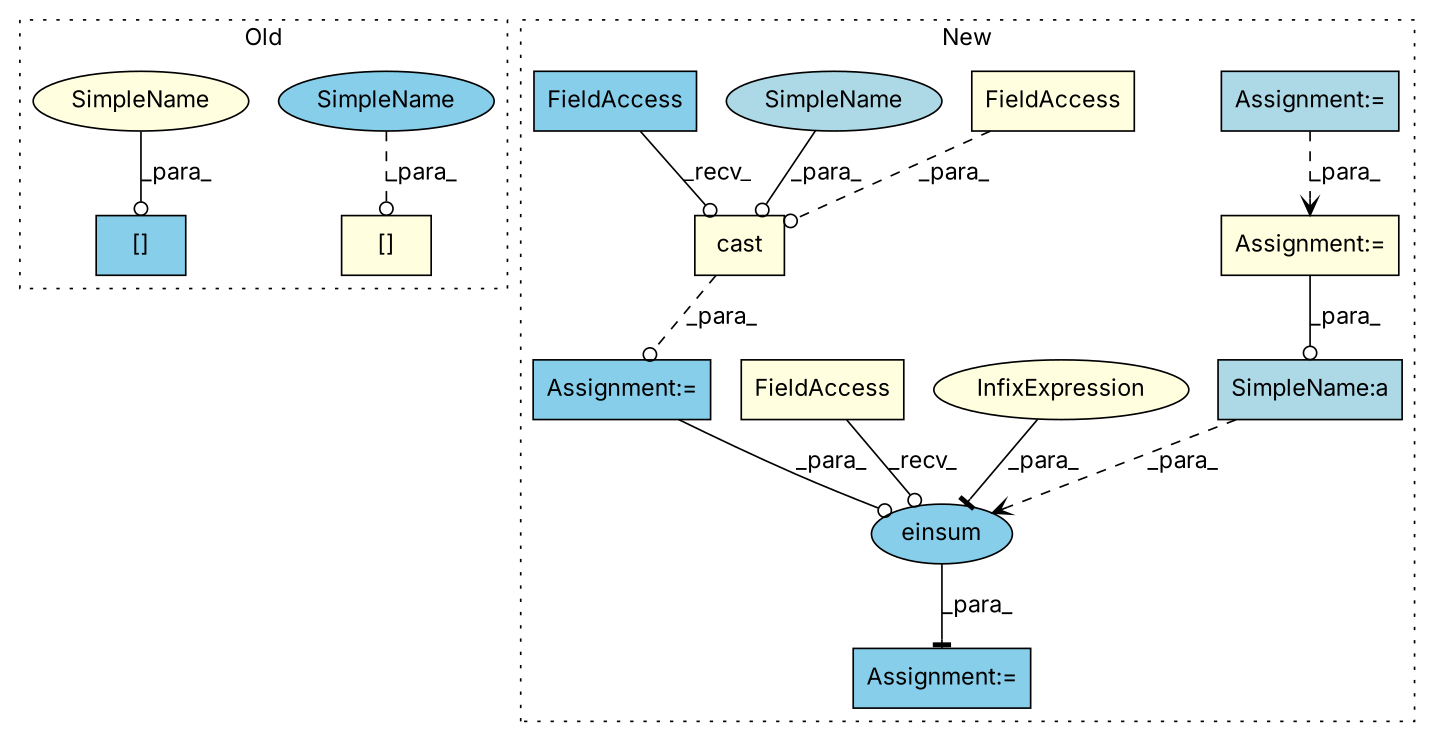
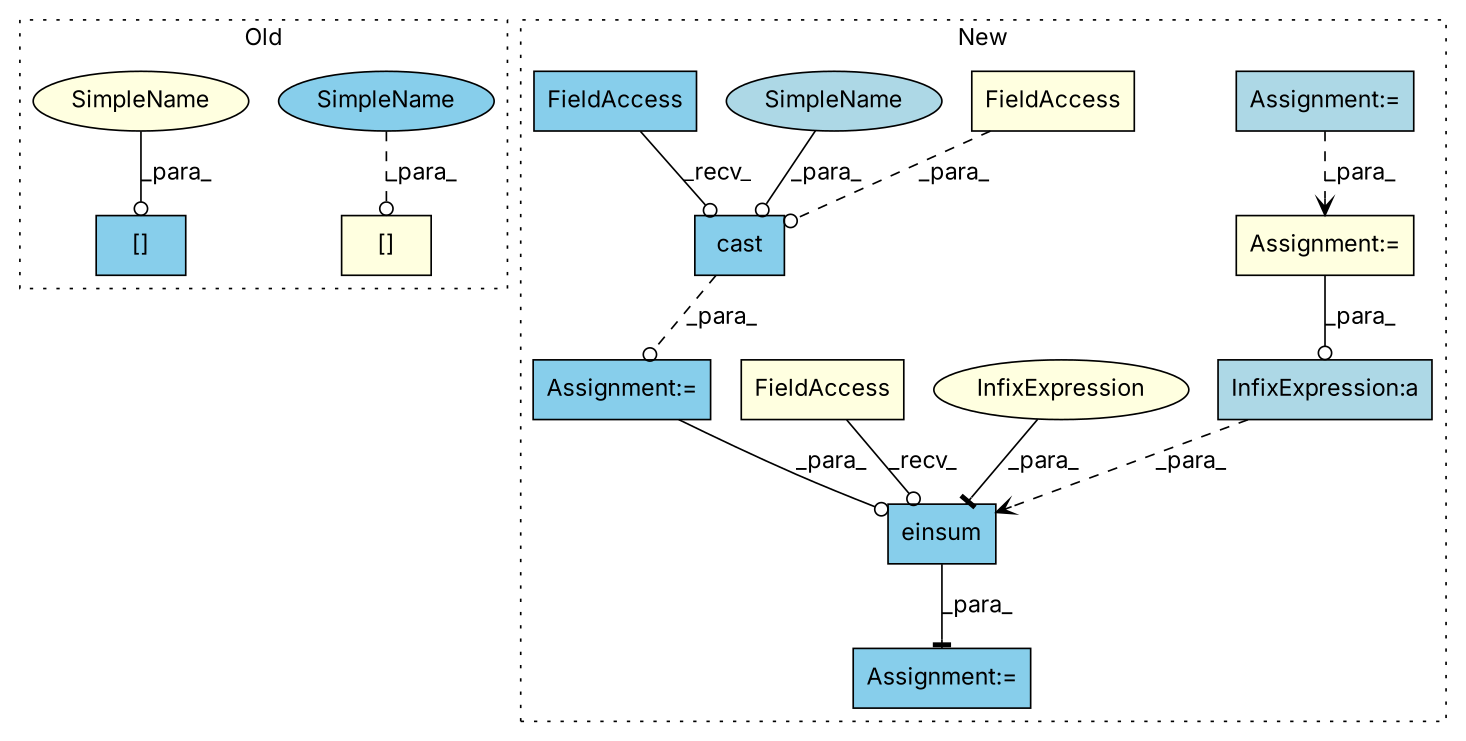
(740, 245) -> (740, 245)
(1310, 390) -> (1325, 390)
(942, 534) -> (942, 534)
